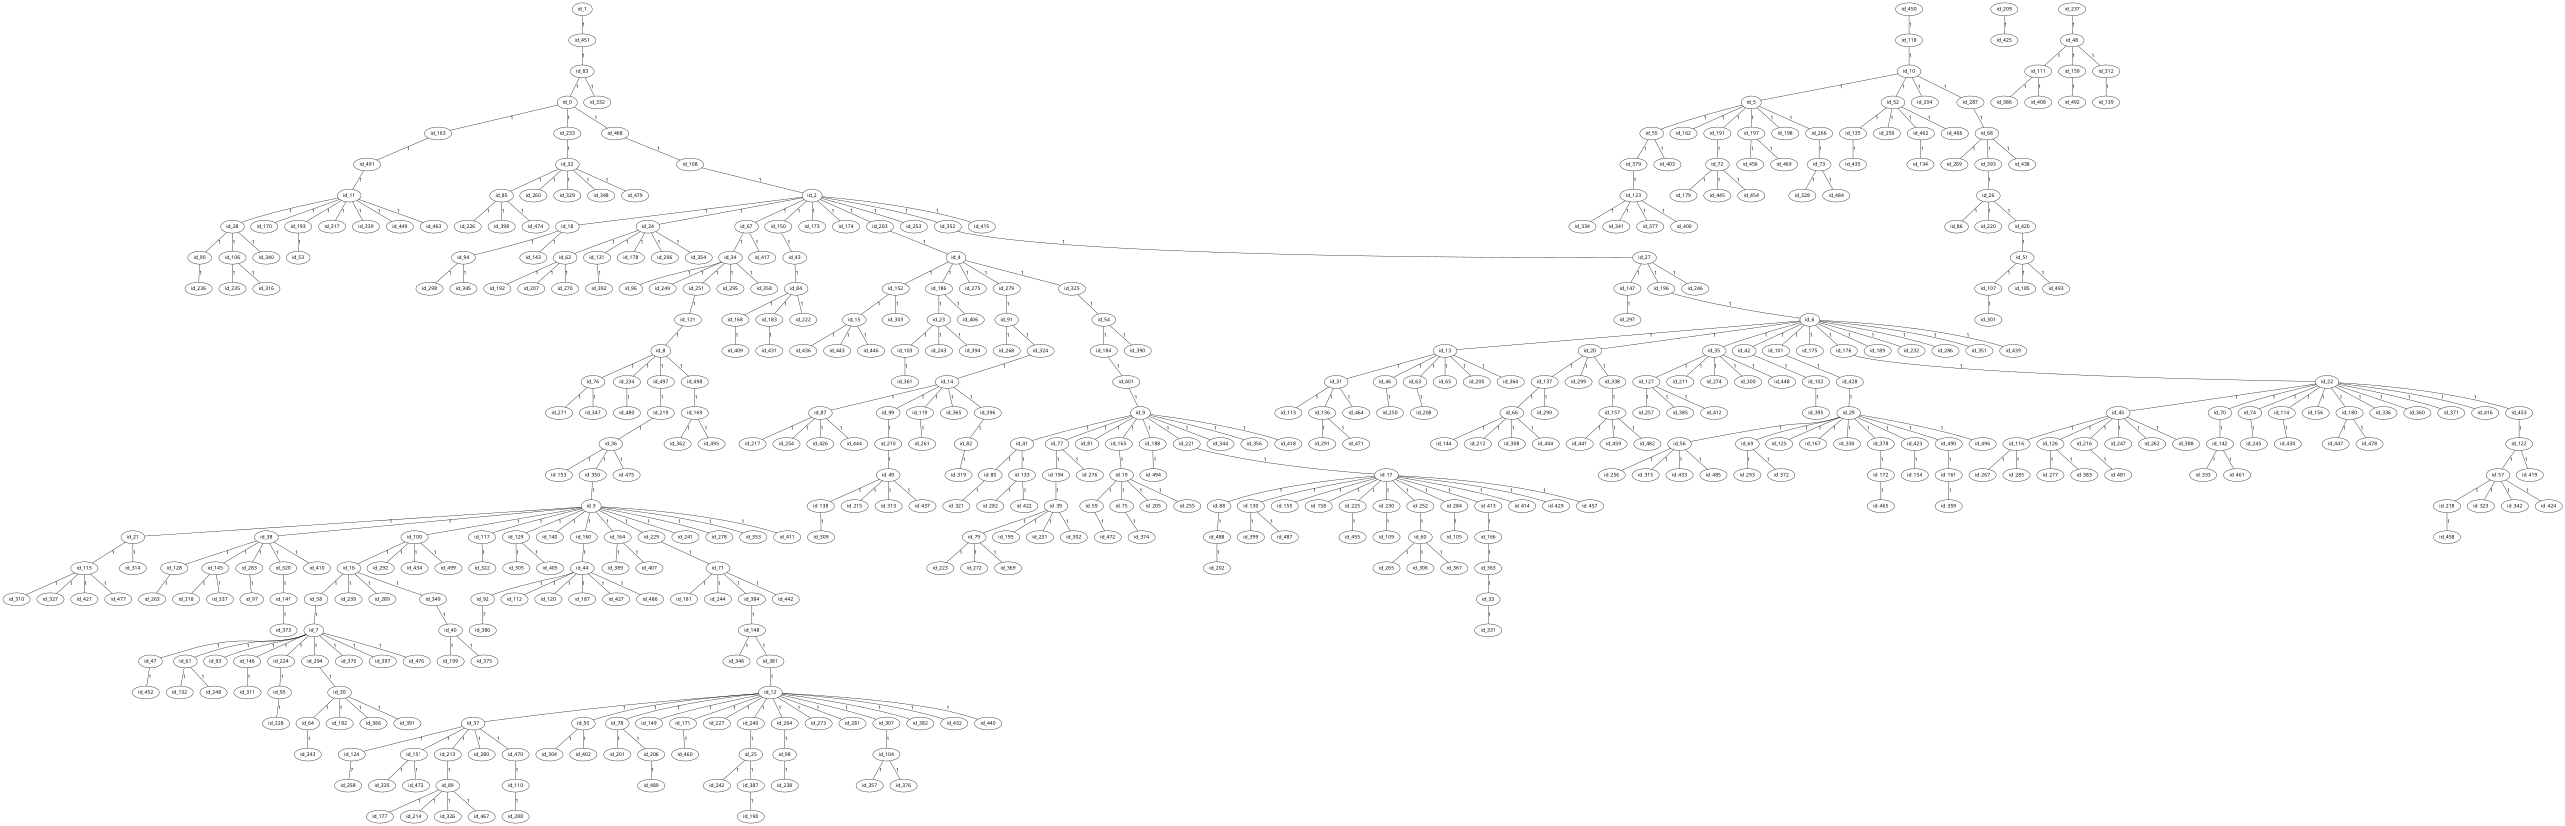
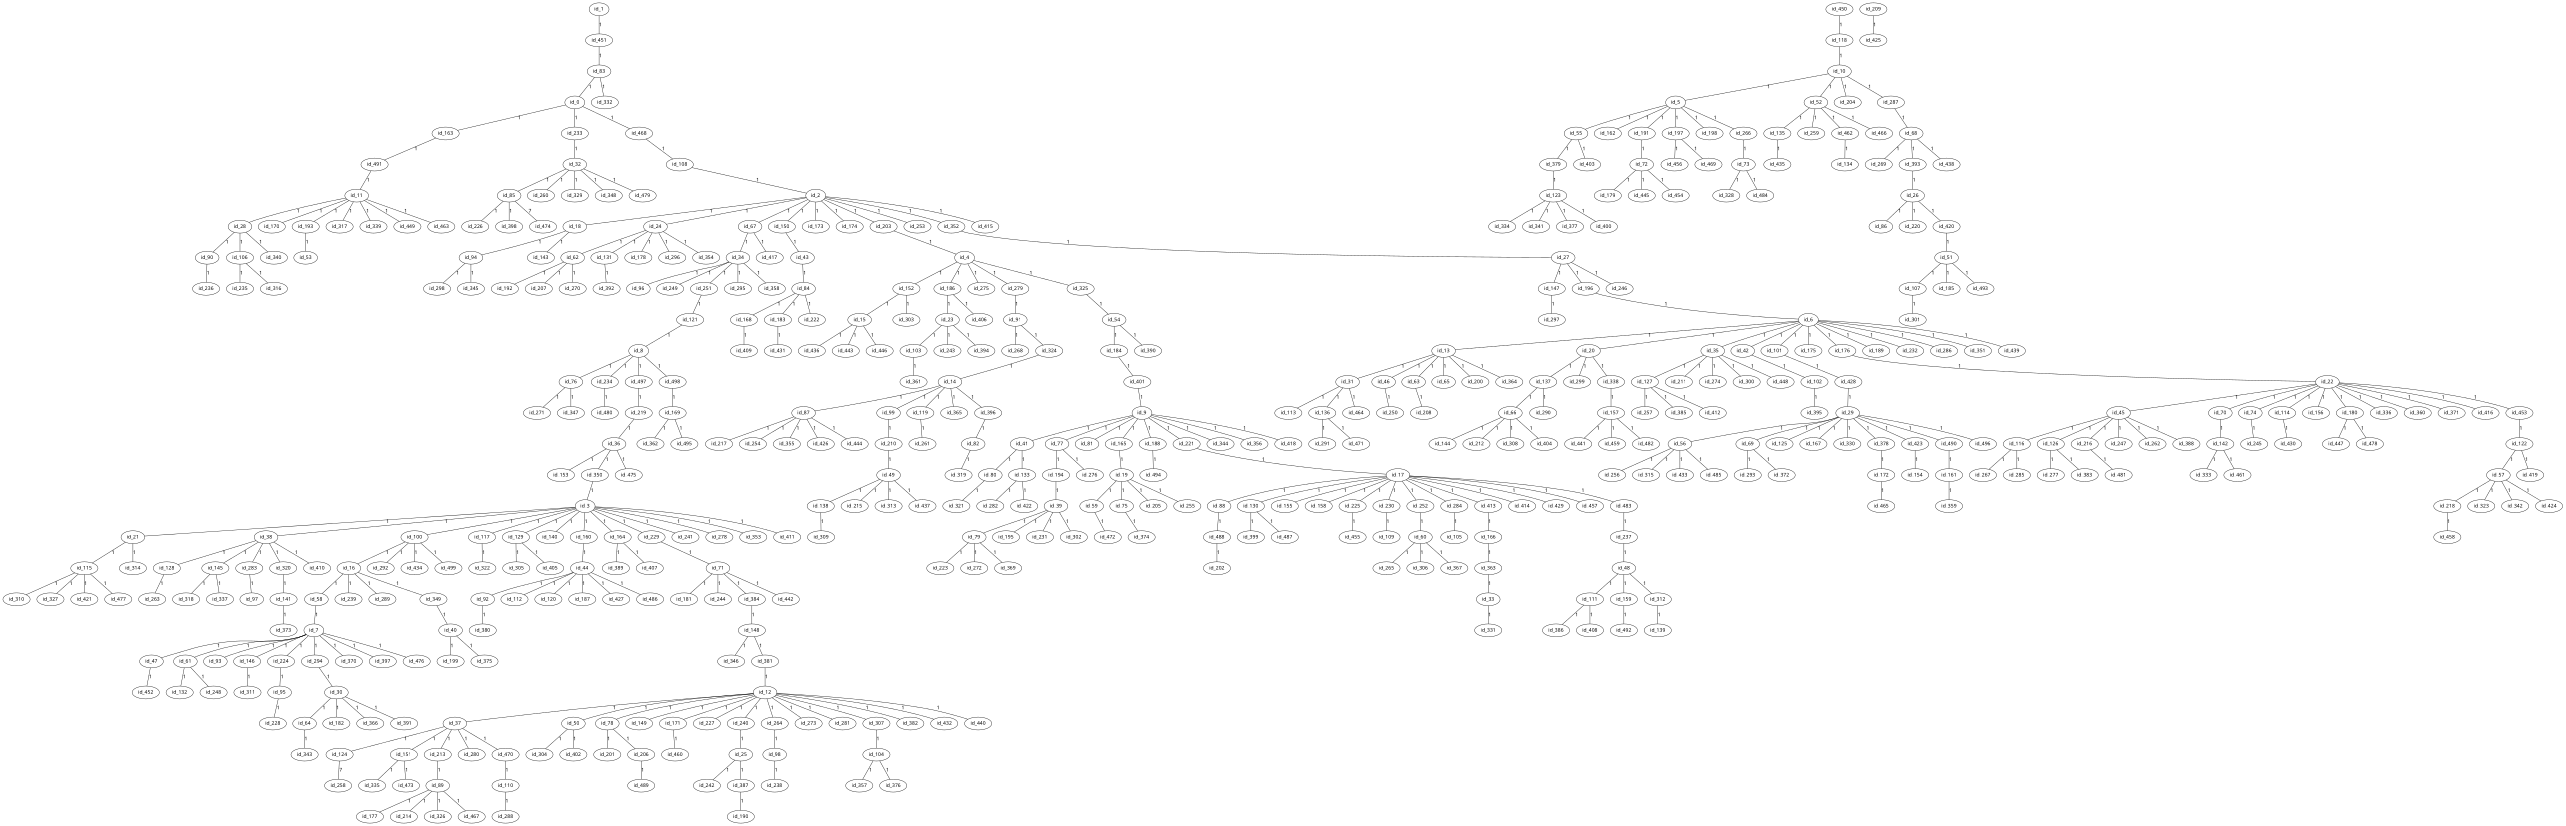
(522, 211) -> (530, 211)
none -> (787, 444)
none -> (1624, 506)
(484, 615) -> (484, 615)
